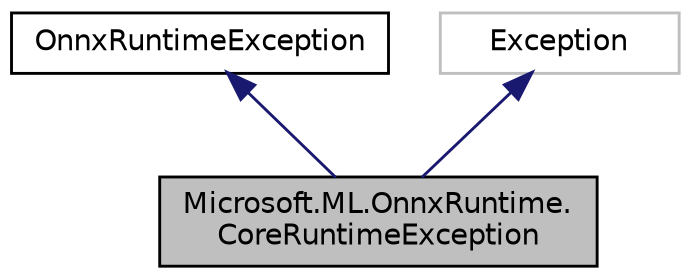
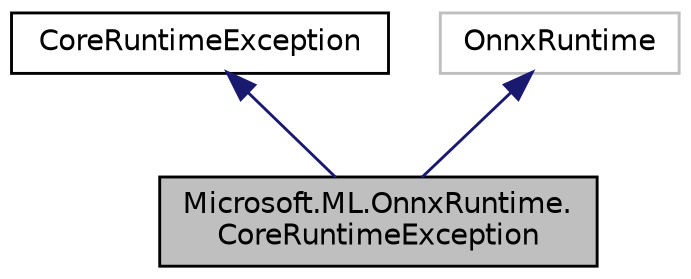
(200, 43) -> (200, 43)
(560, 43) -> (560, 43)
